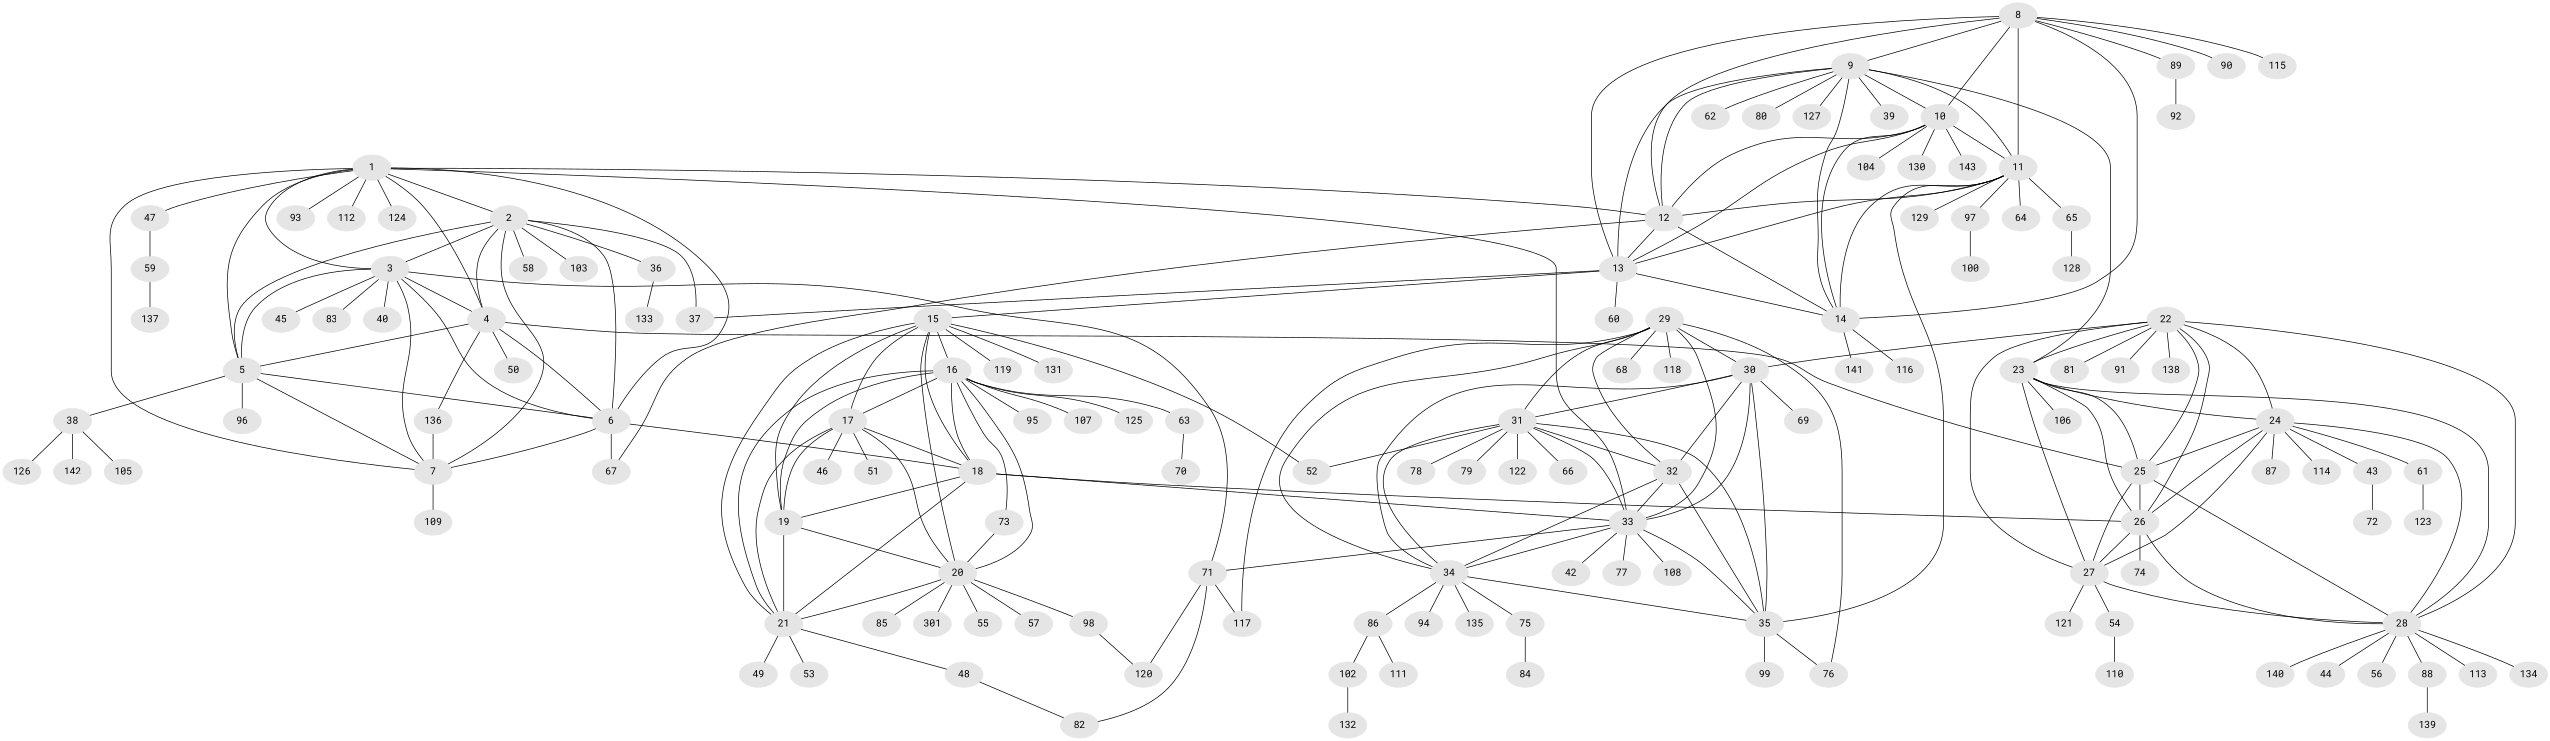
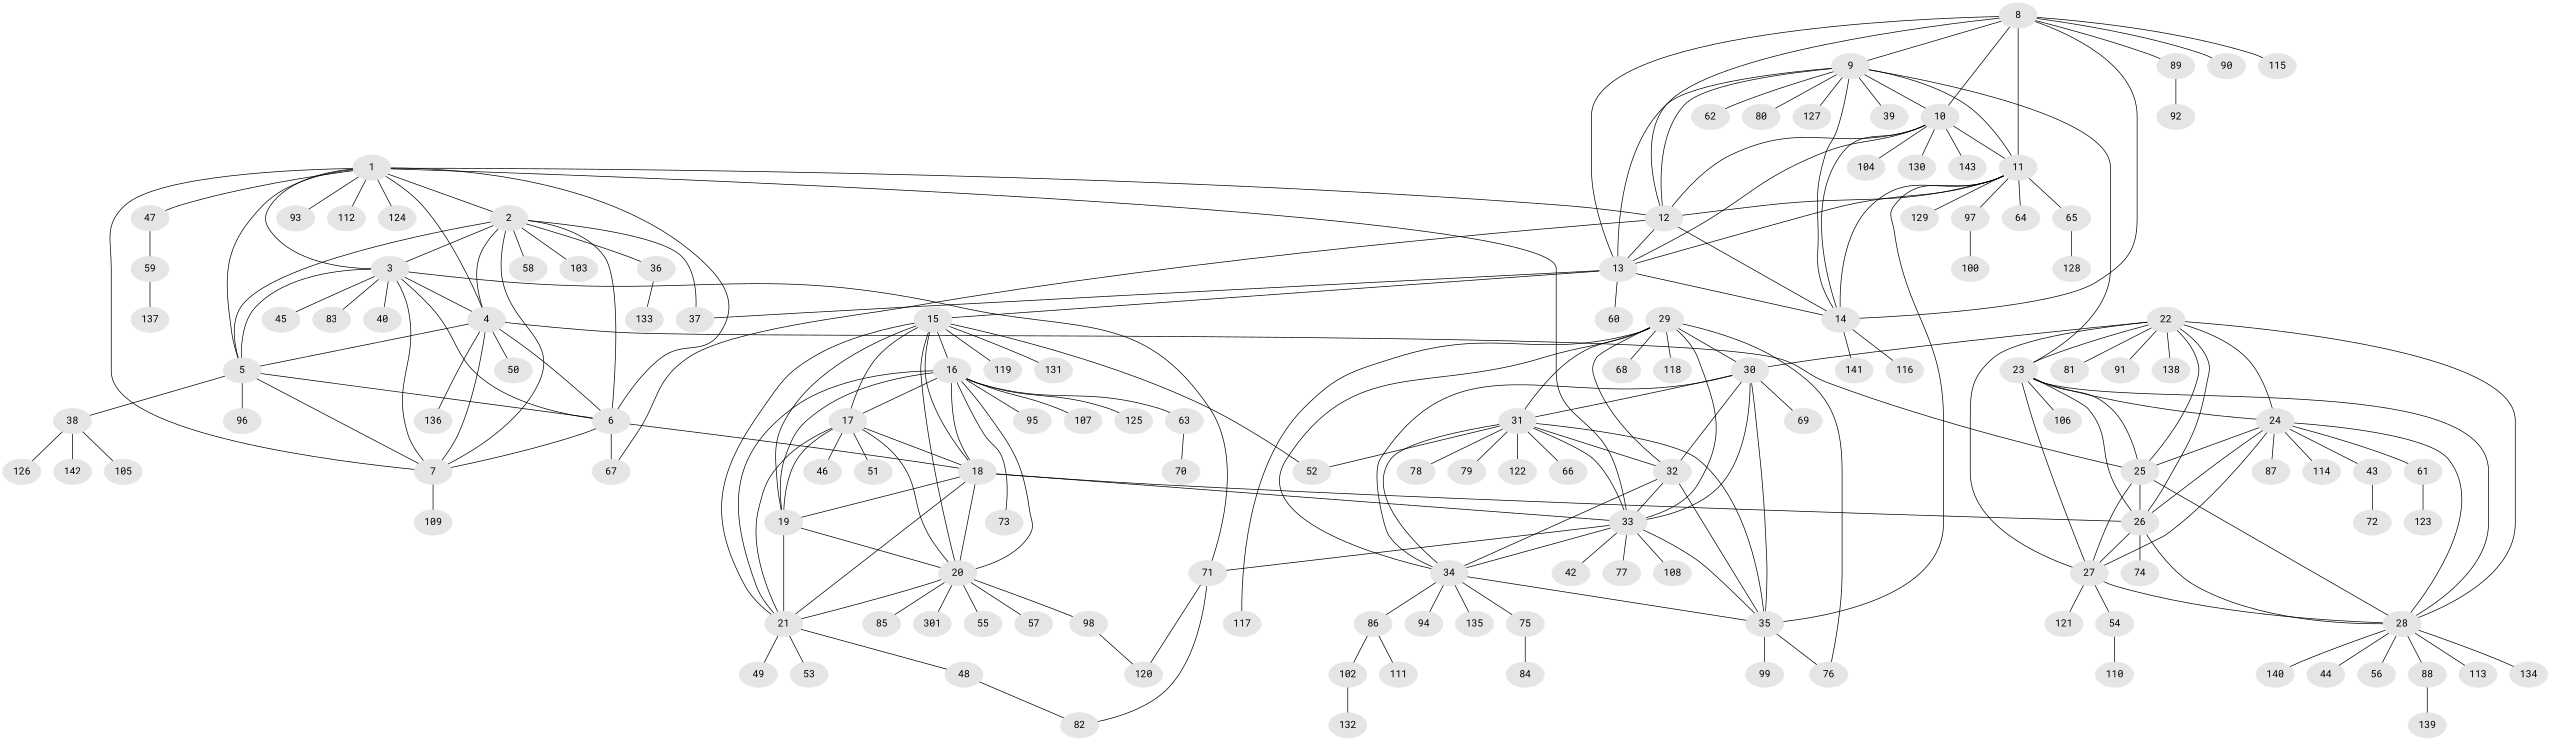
(433, 447) -> (472, 396)
(981, 548) -> (968, 522)
(1225, 599) -> none
